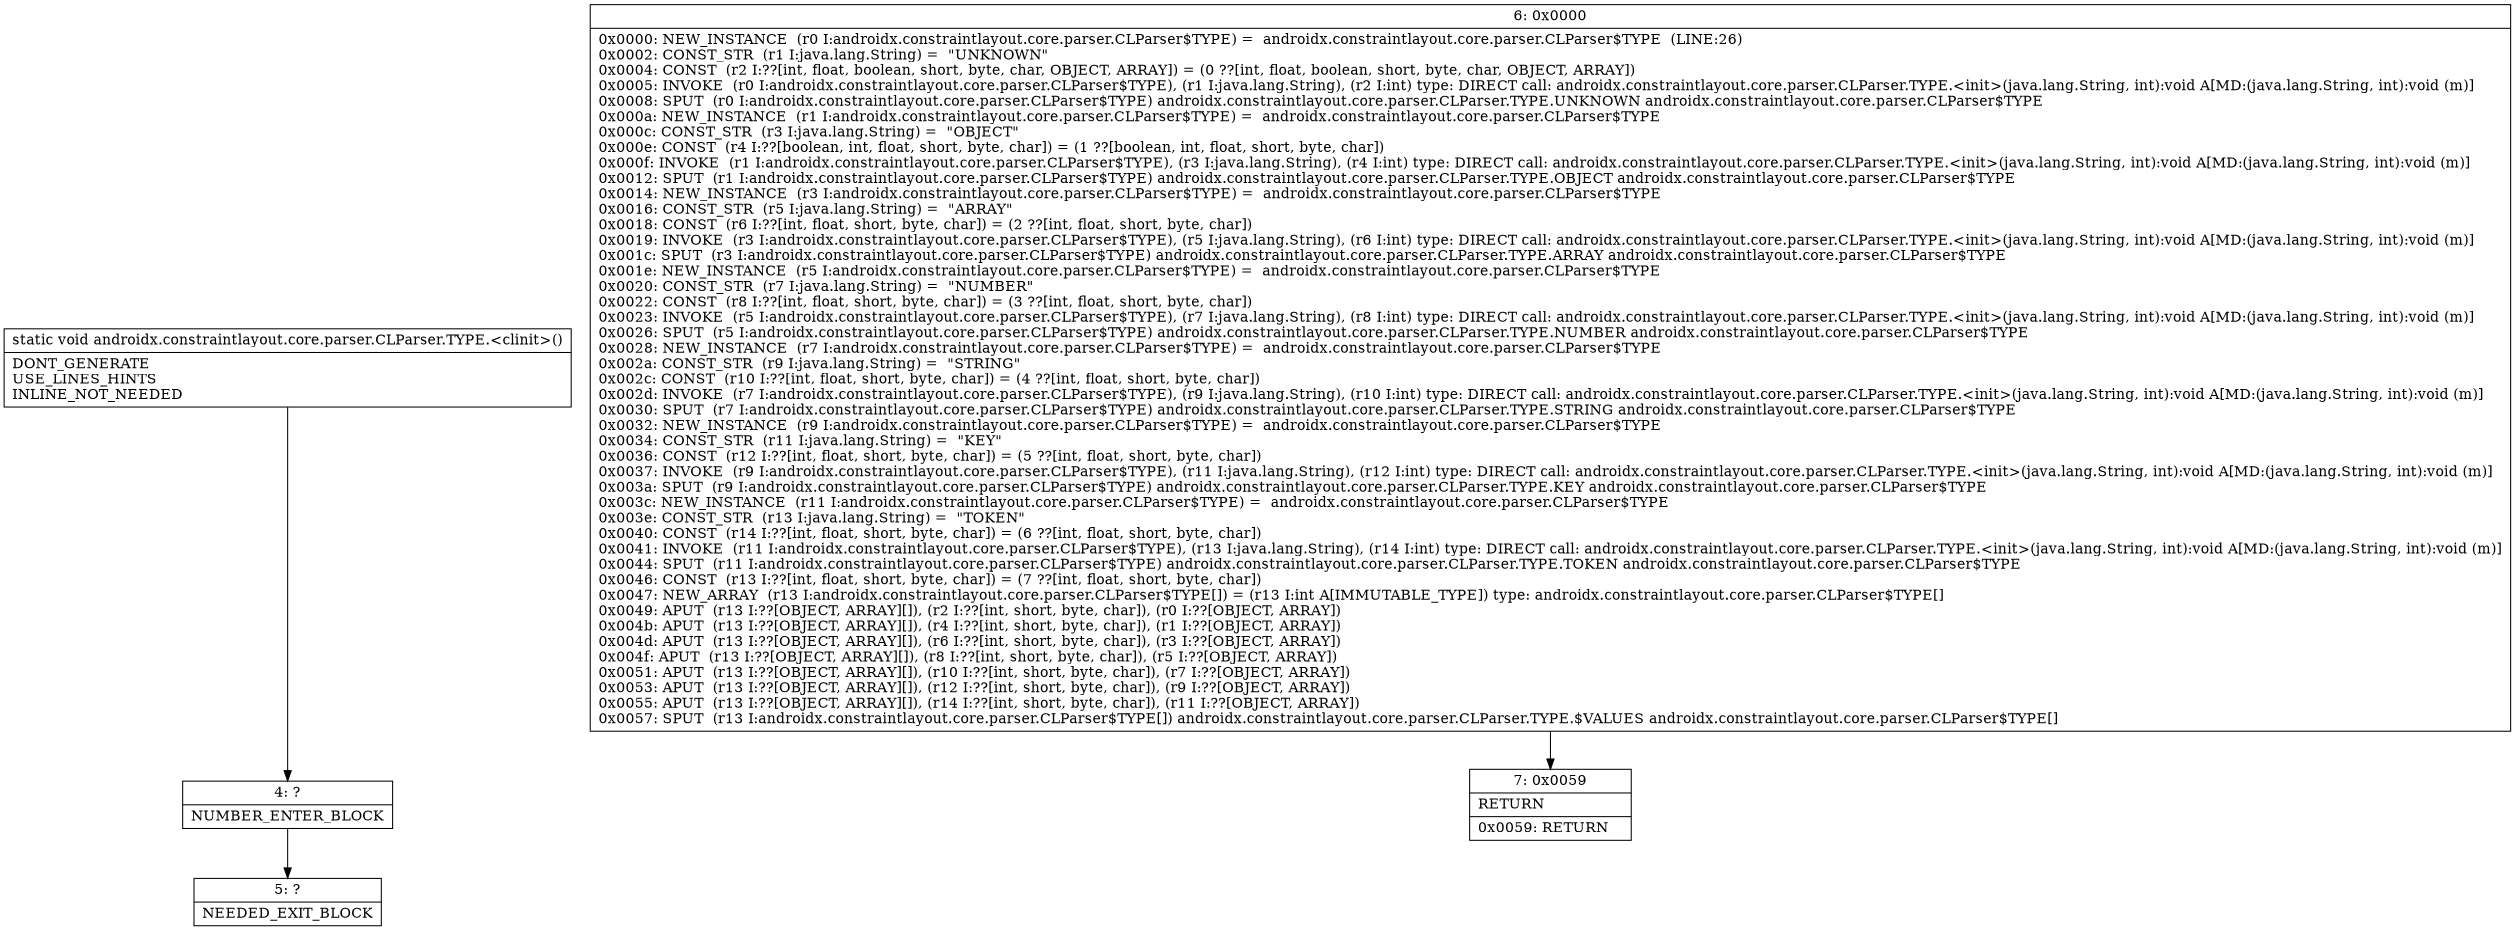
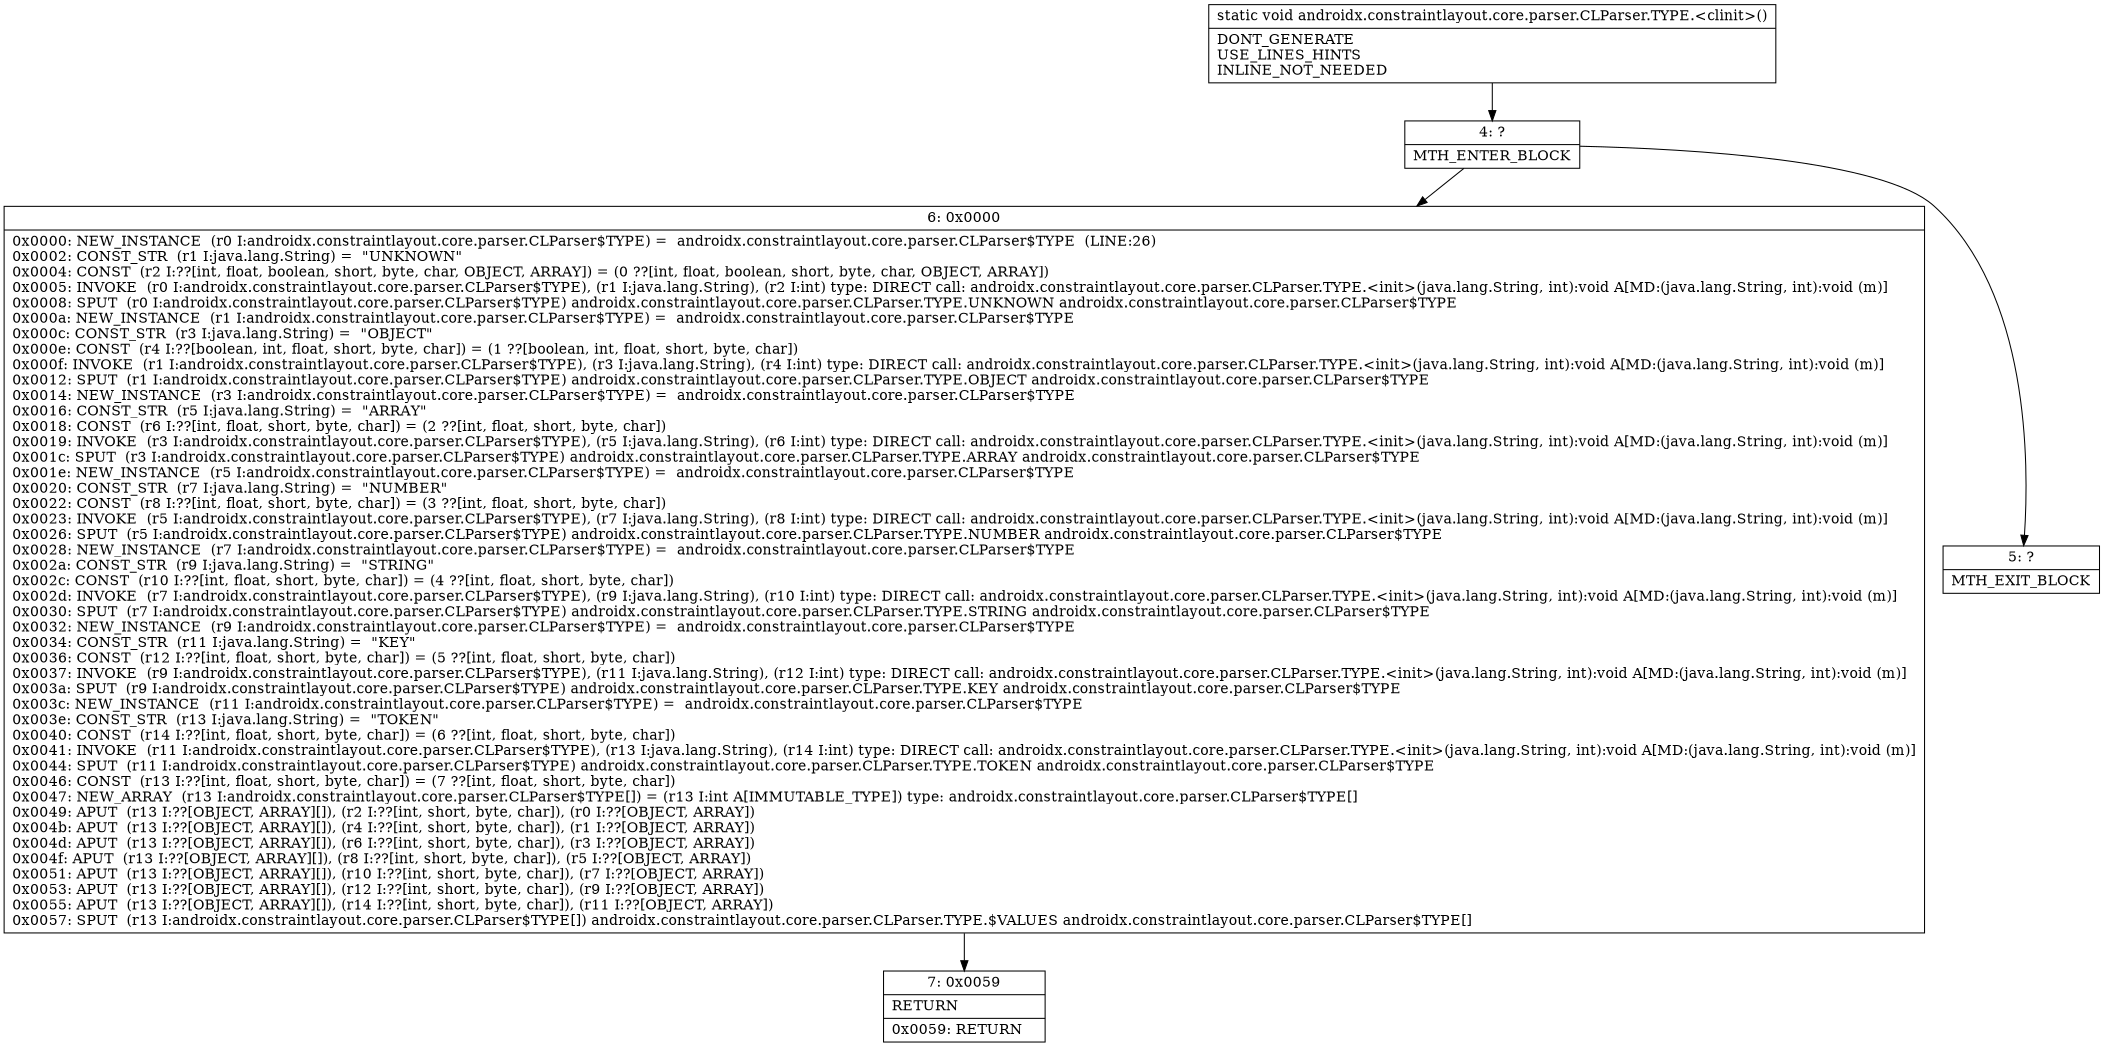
none -> (1444, 184)
(288, 816) -> (1492, 156)
(288, 913) -> (2021, 581)
